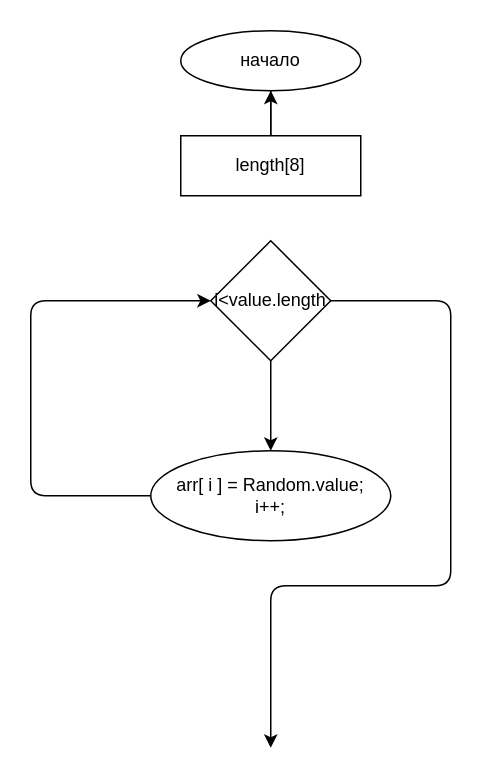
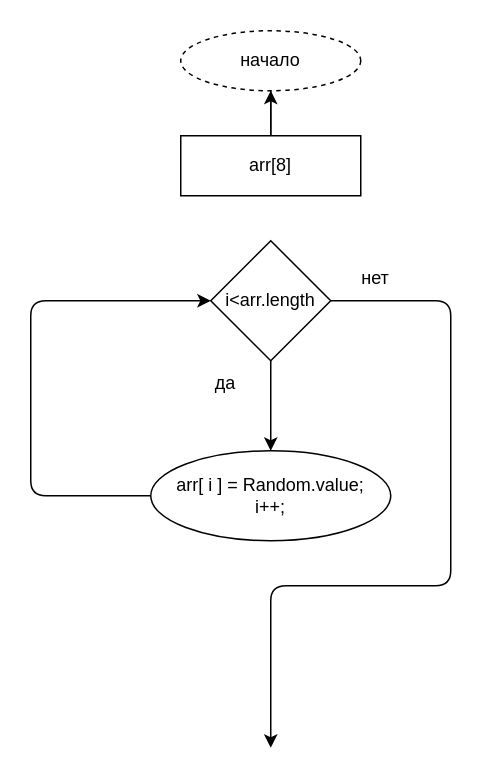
(271, 61) -> (271, 61)
(271, 166) -> (271, 166)
none -> (376, 278)
(271, 301) -> (271, 301)
none -> (226, 383)
